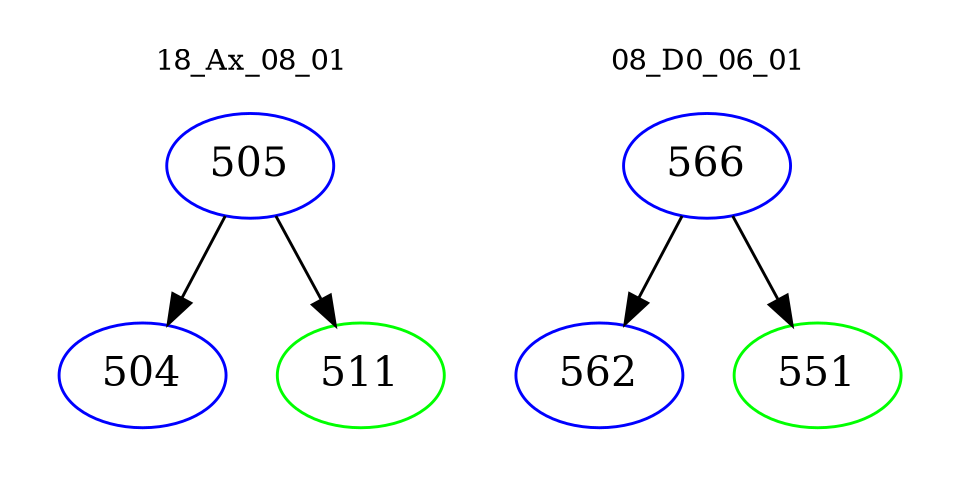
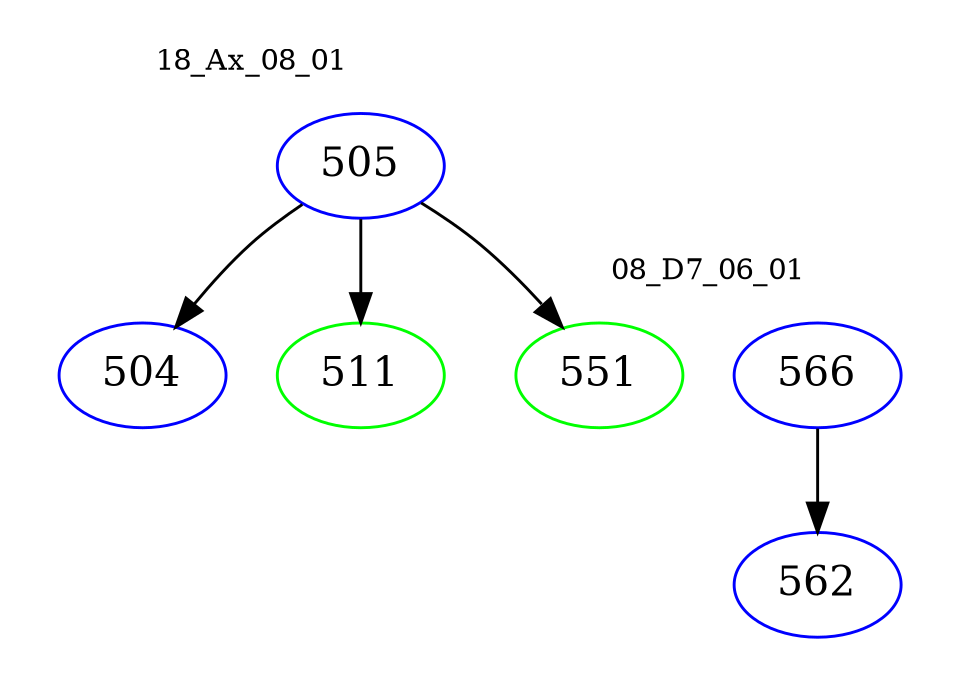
(709, 63) -> (709, 272)
(755, 258) -> (512, 273)
